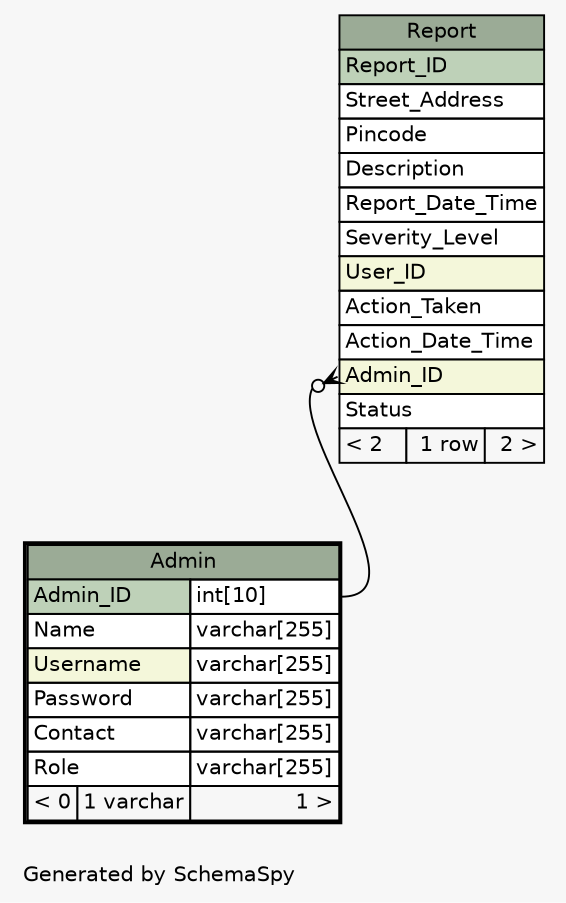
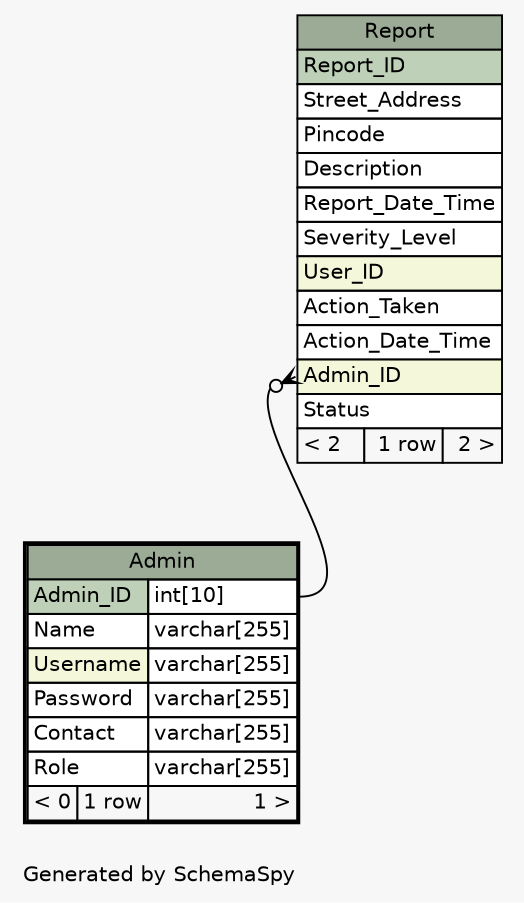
(134, 802) -> (113, 802)
